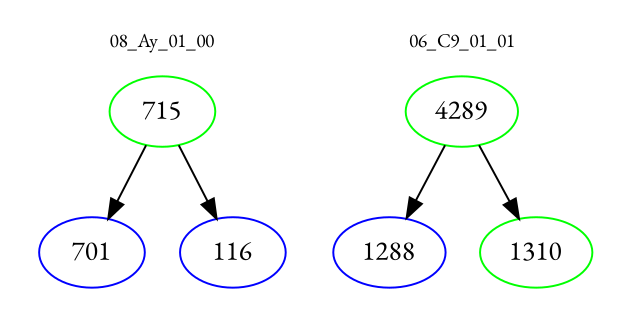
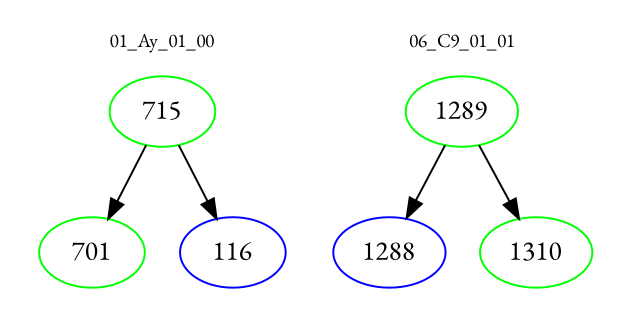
(162, 42) -> (162, 42)
(462, 112) -> (462, 112)
(92, 252) -> (92, 252)
